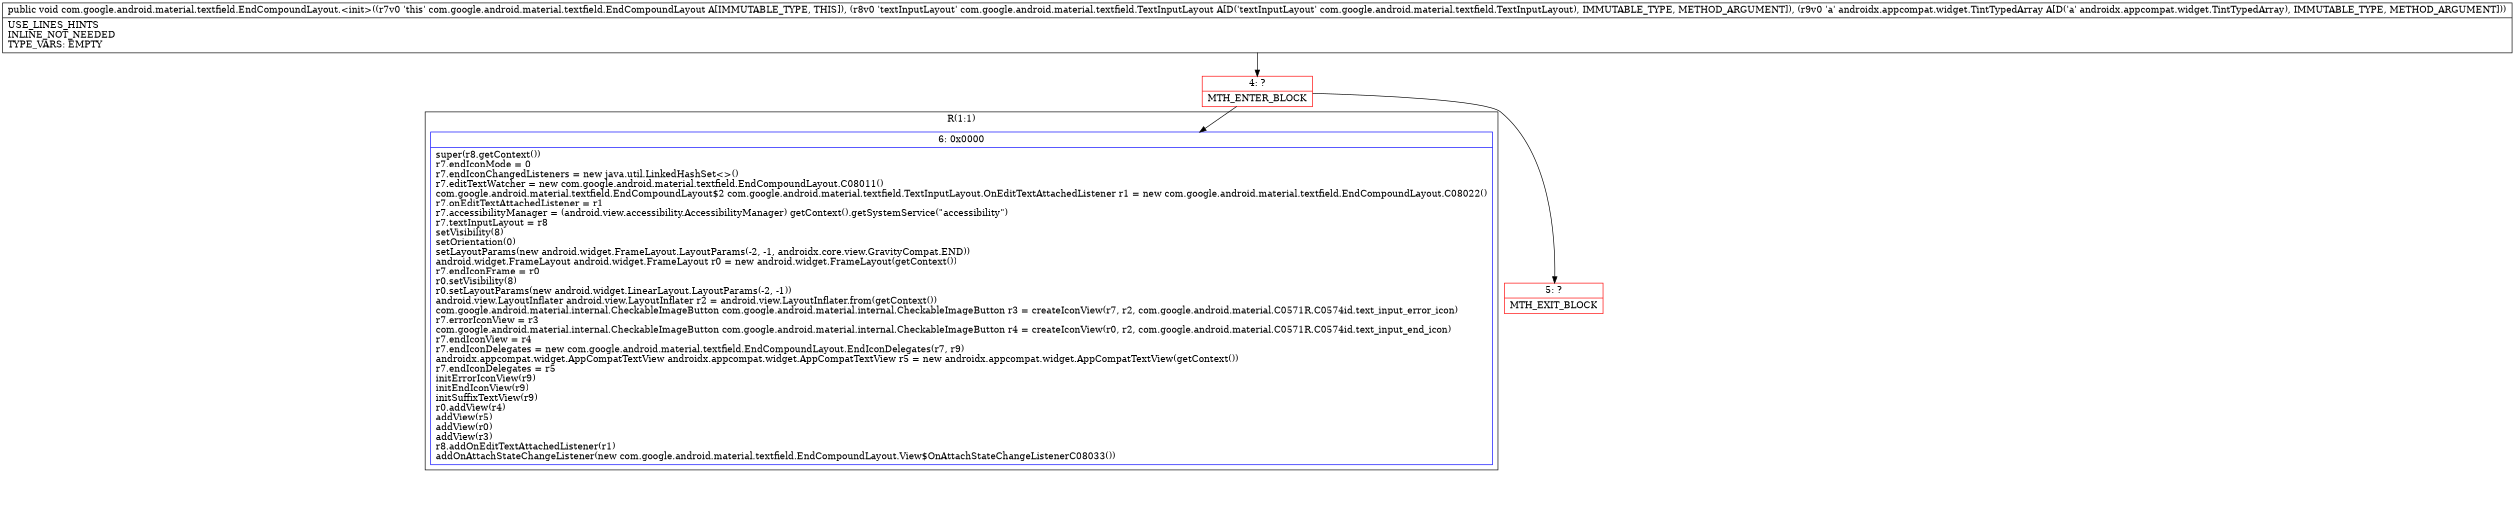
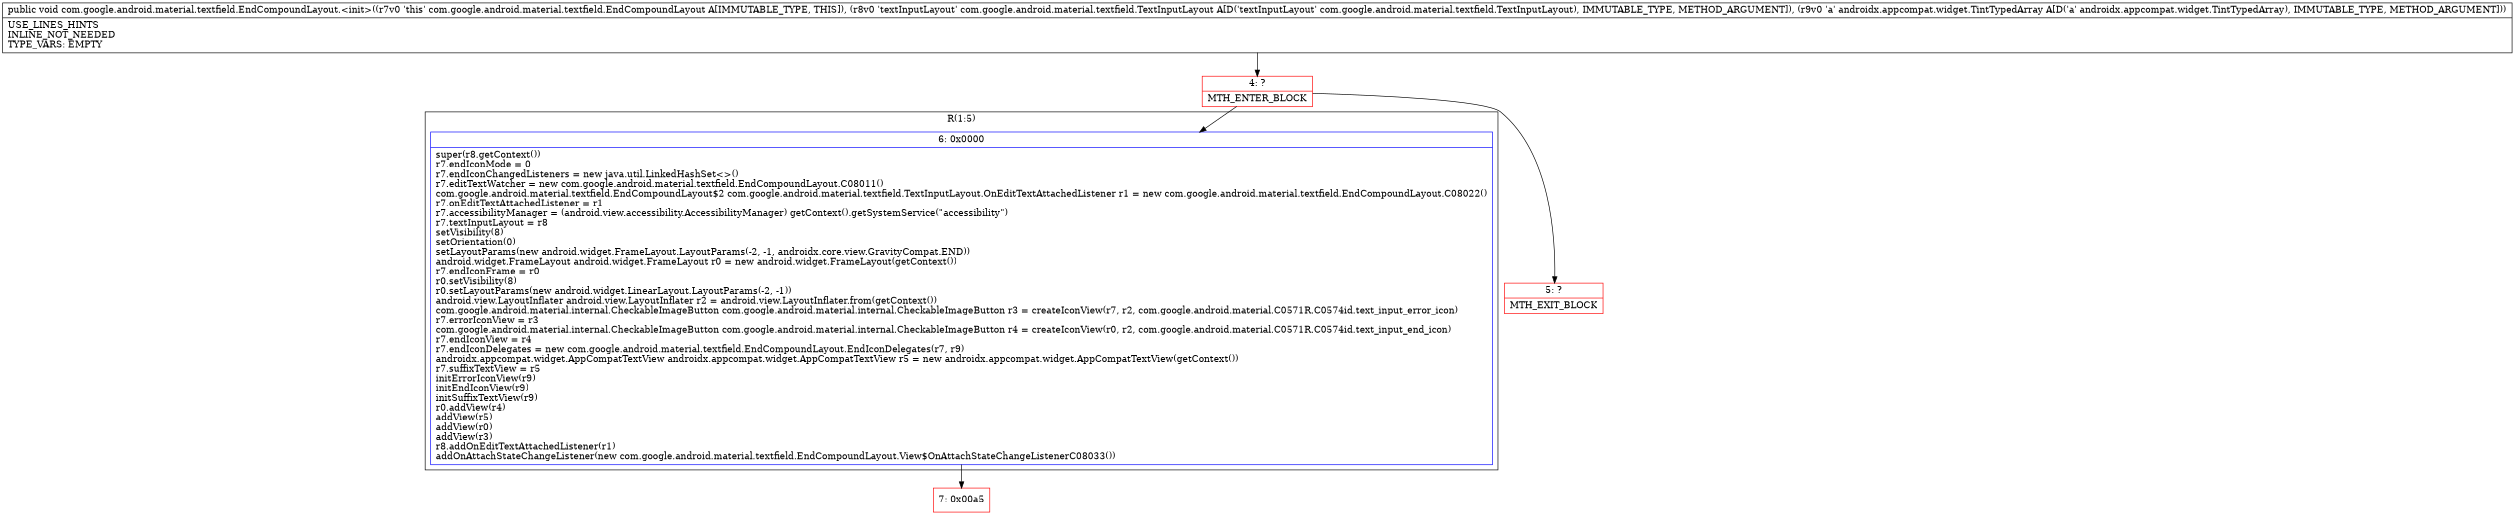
(962, 119) -> (962, 119)
(496, 369) -> (488, 369)
none -> (962, 500)
